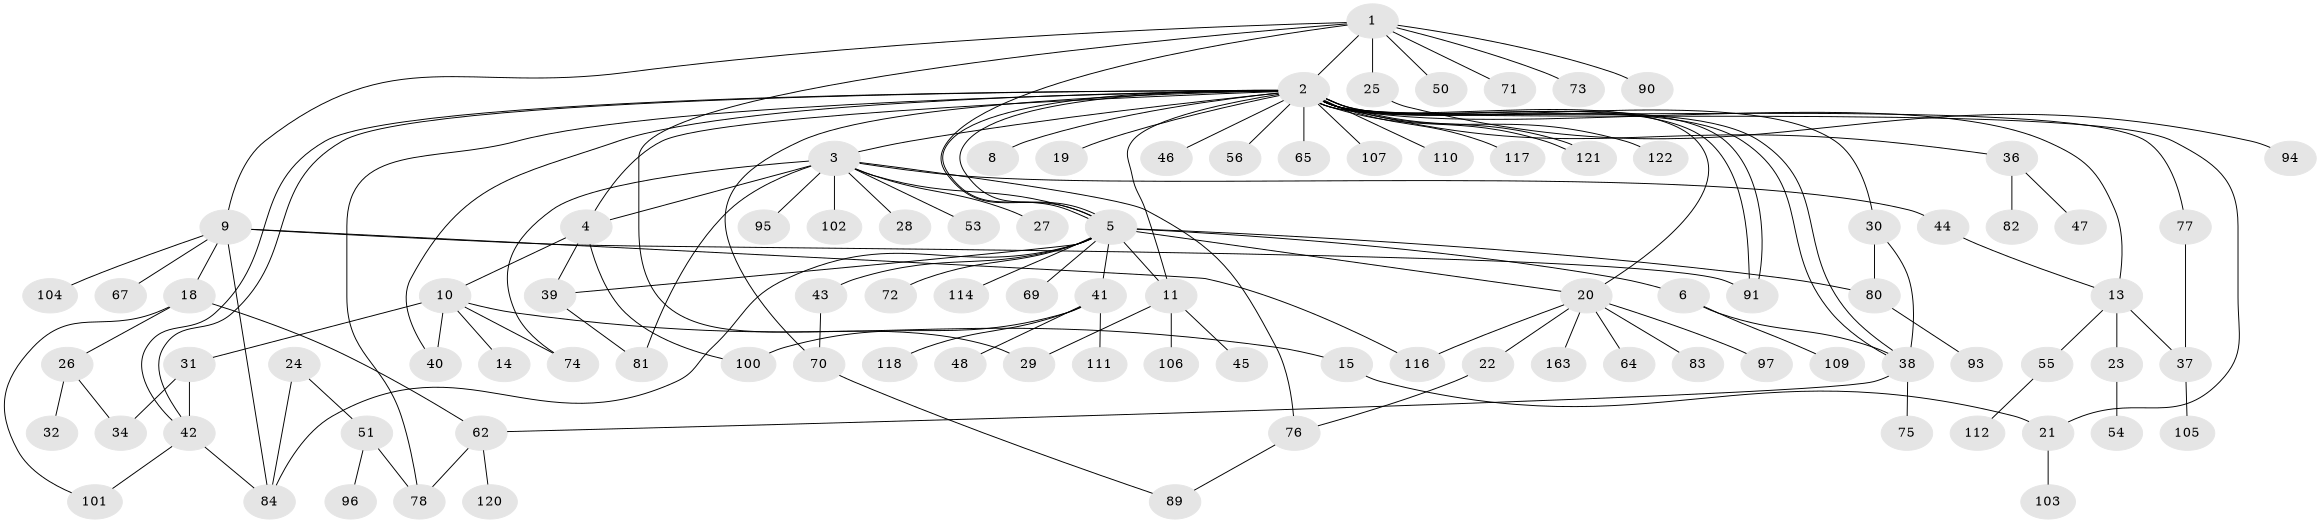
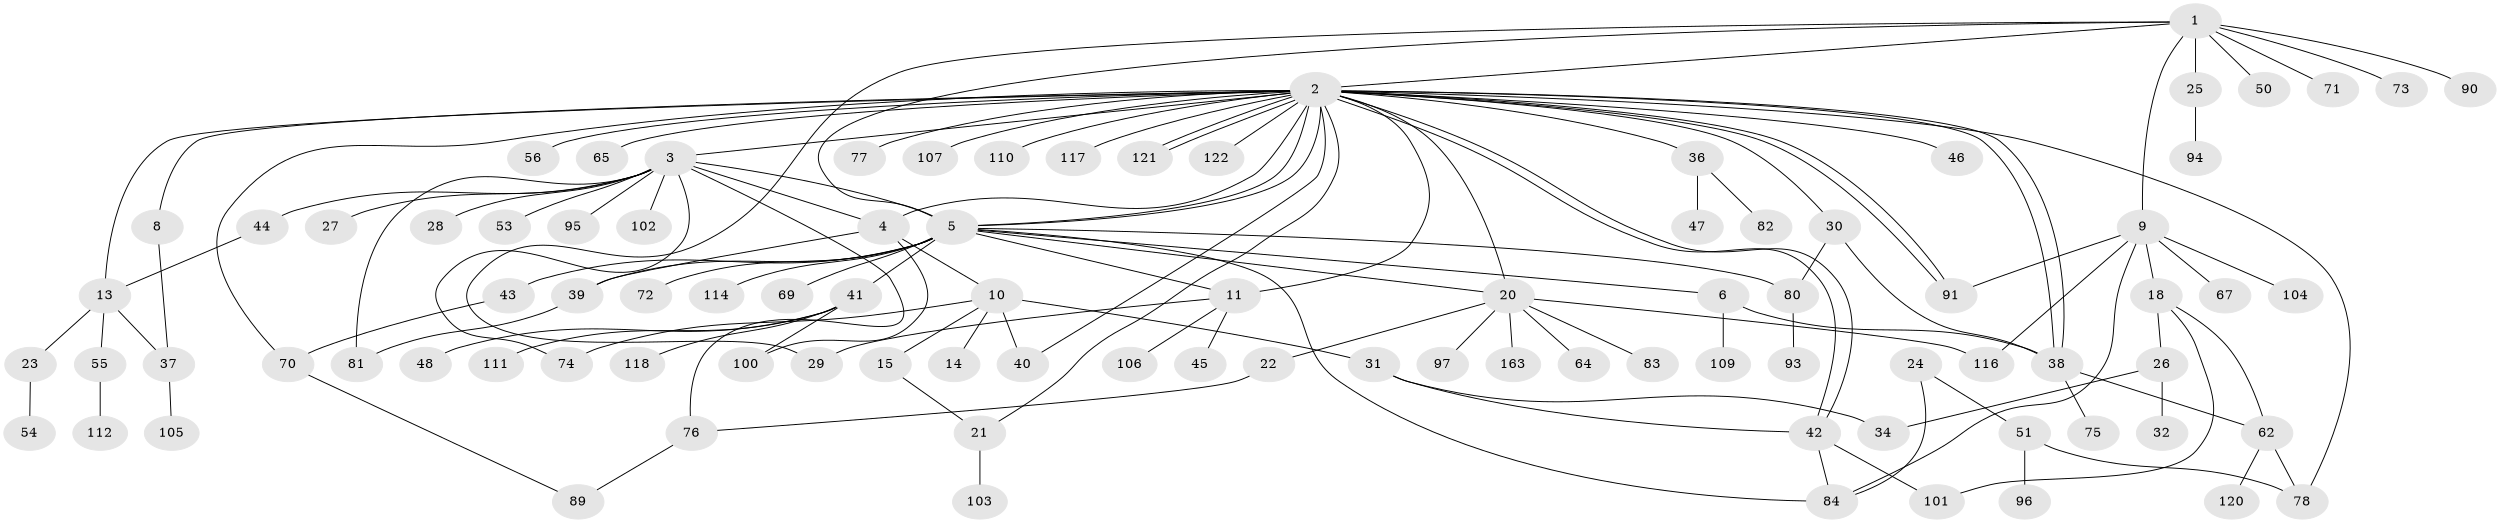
(1062, 158) -> none
(2186, 296) -> (163, 296)
